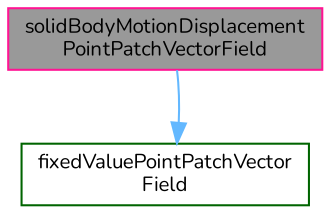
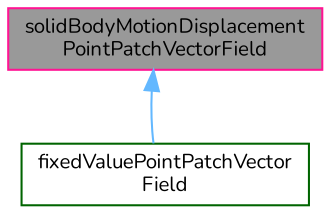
(179, 97) -> (152, 117)
